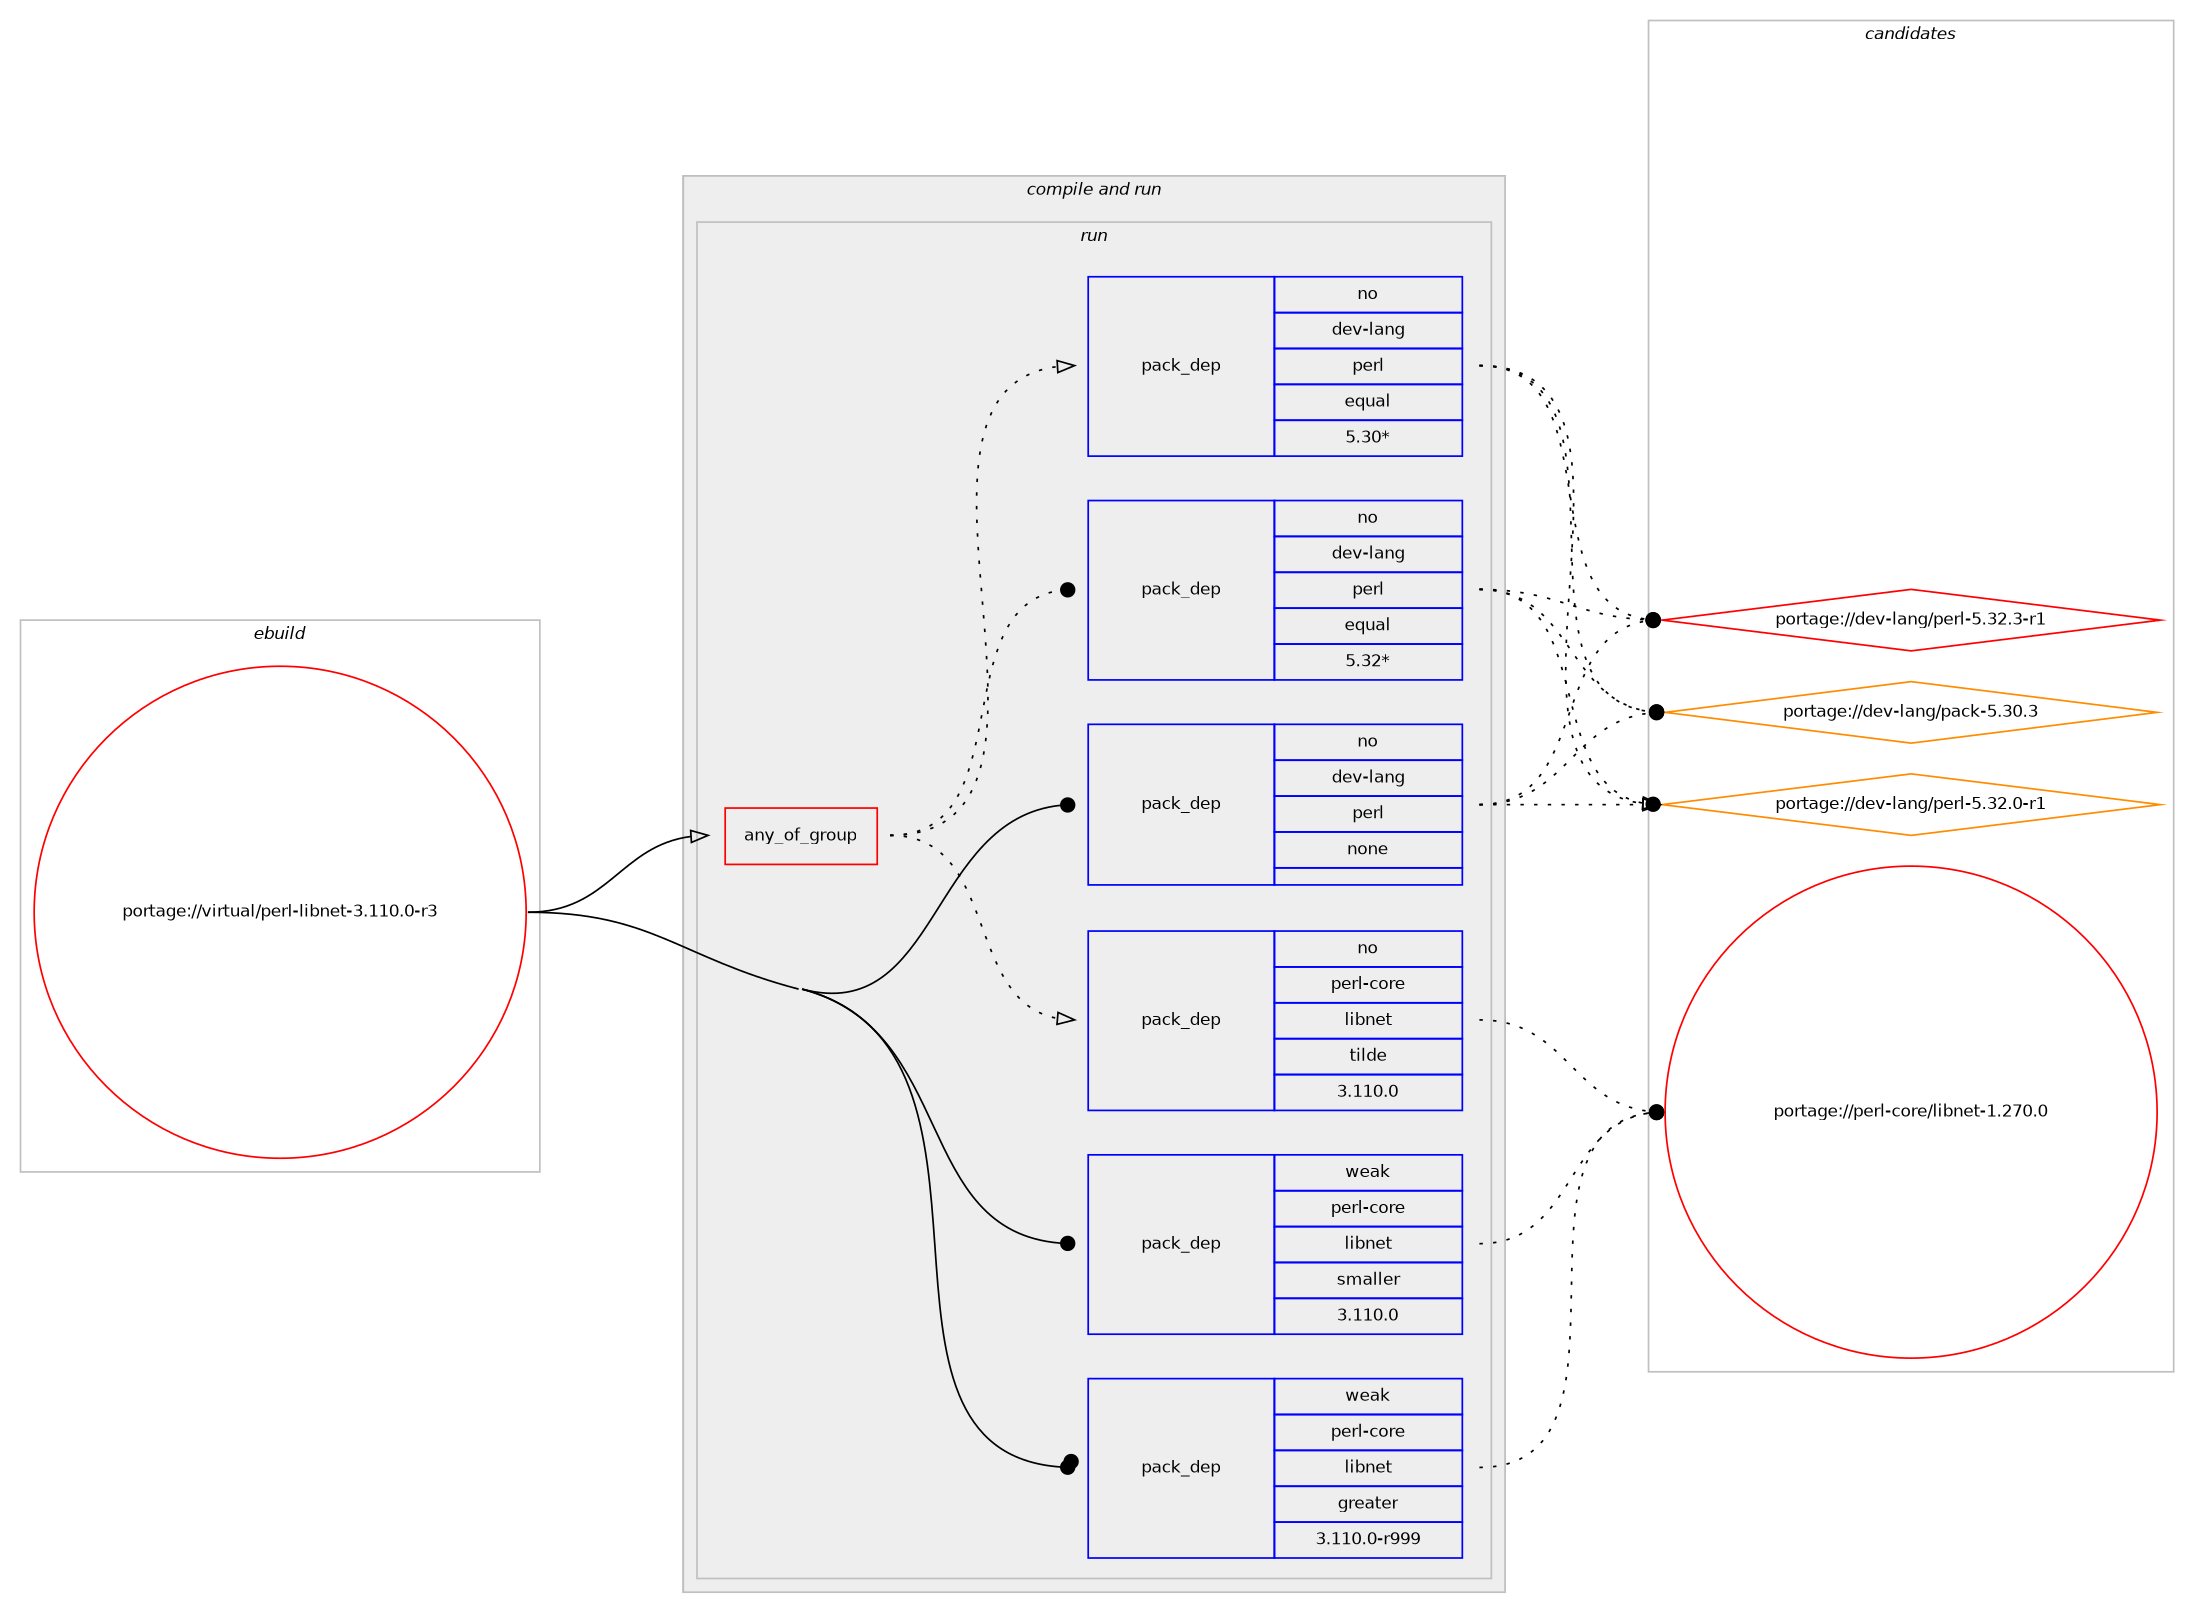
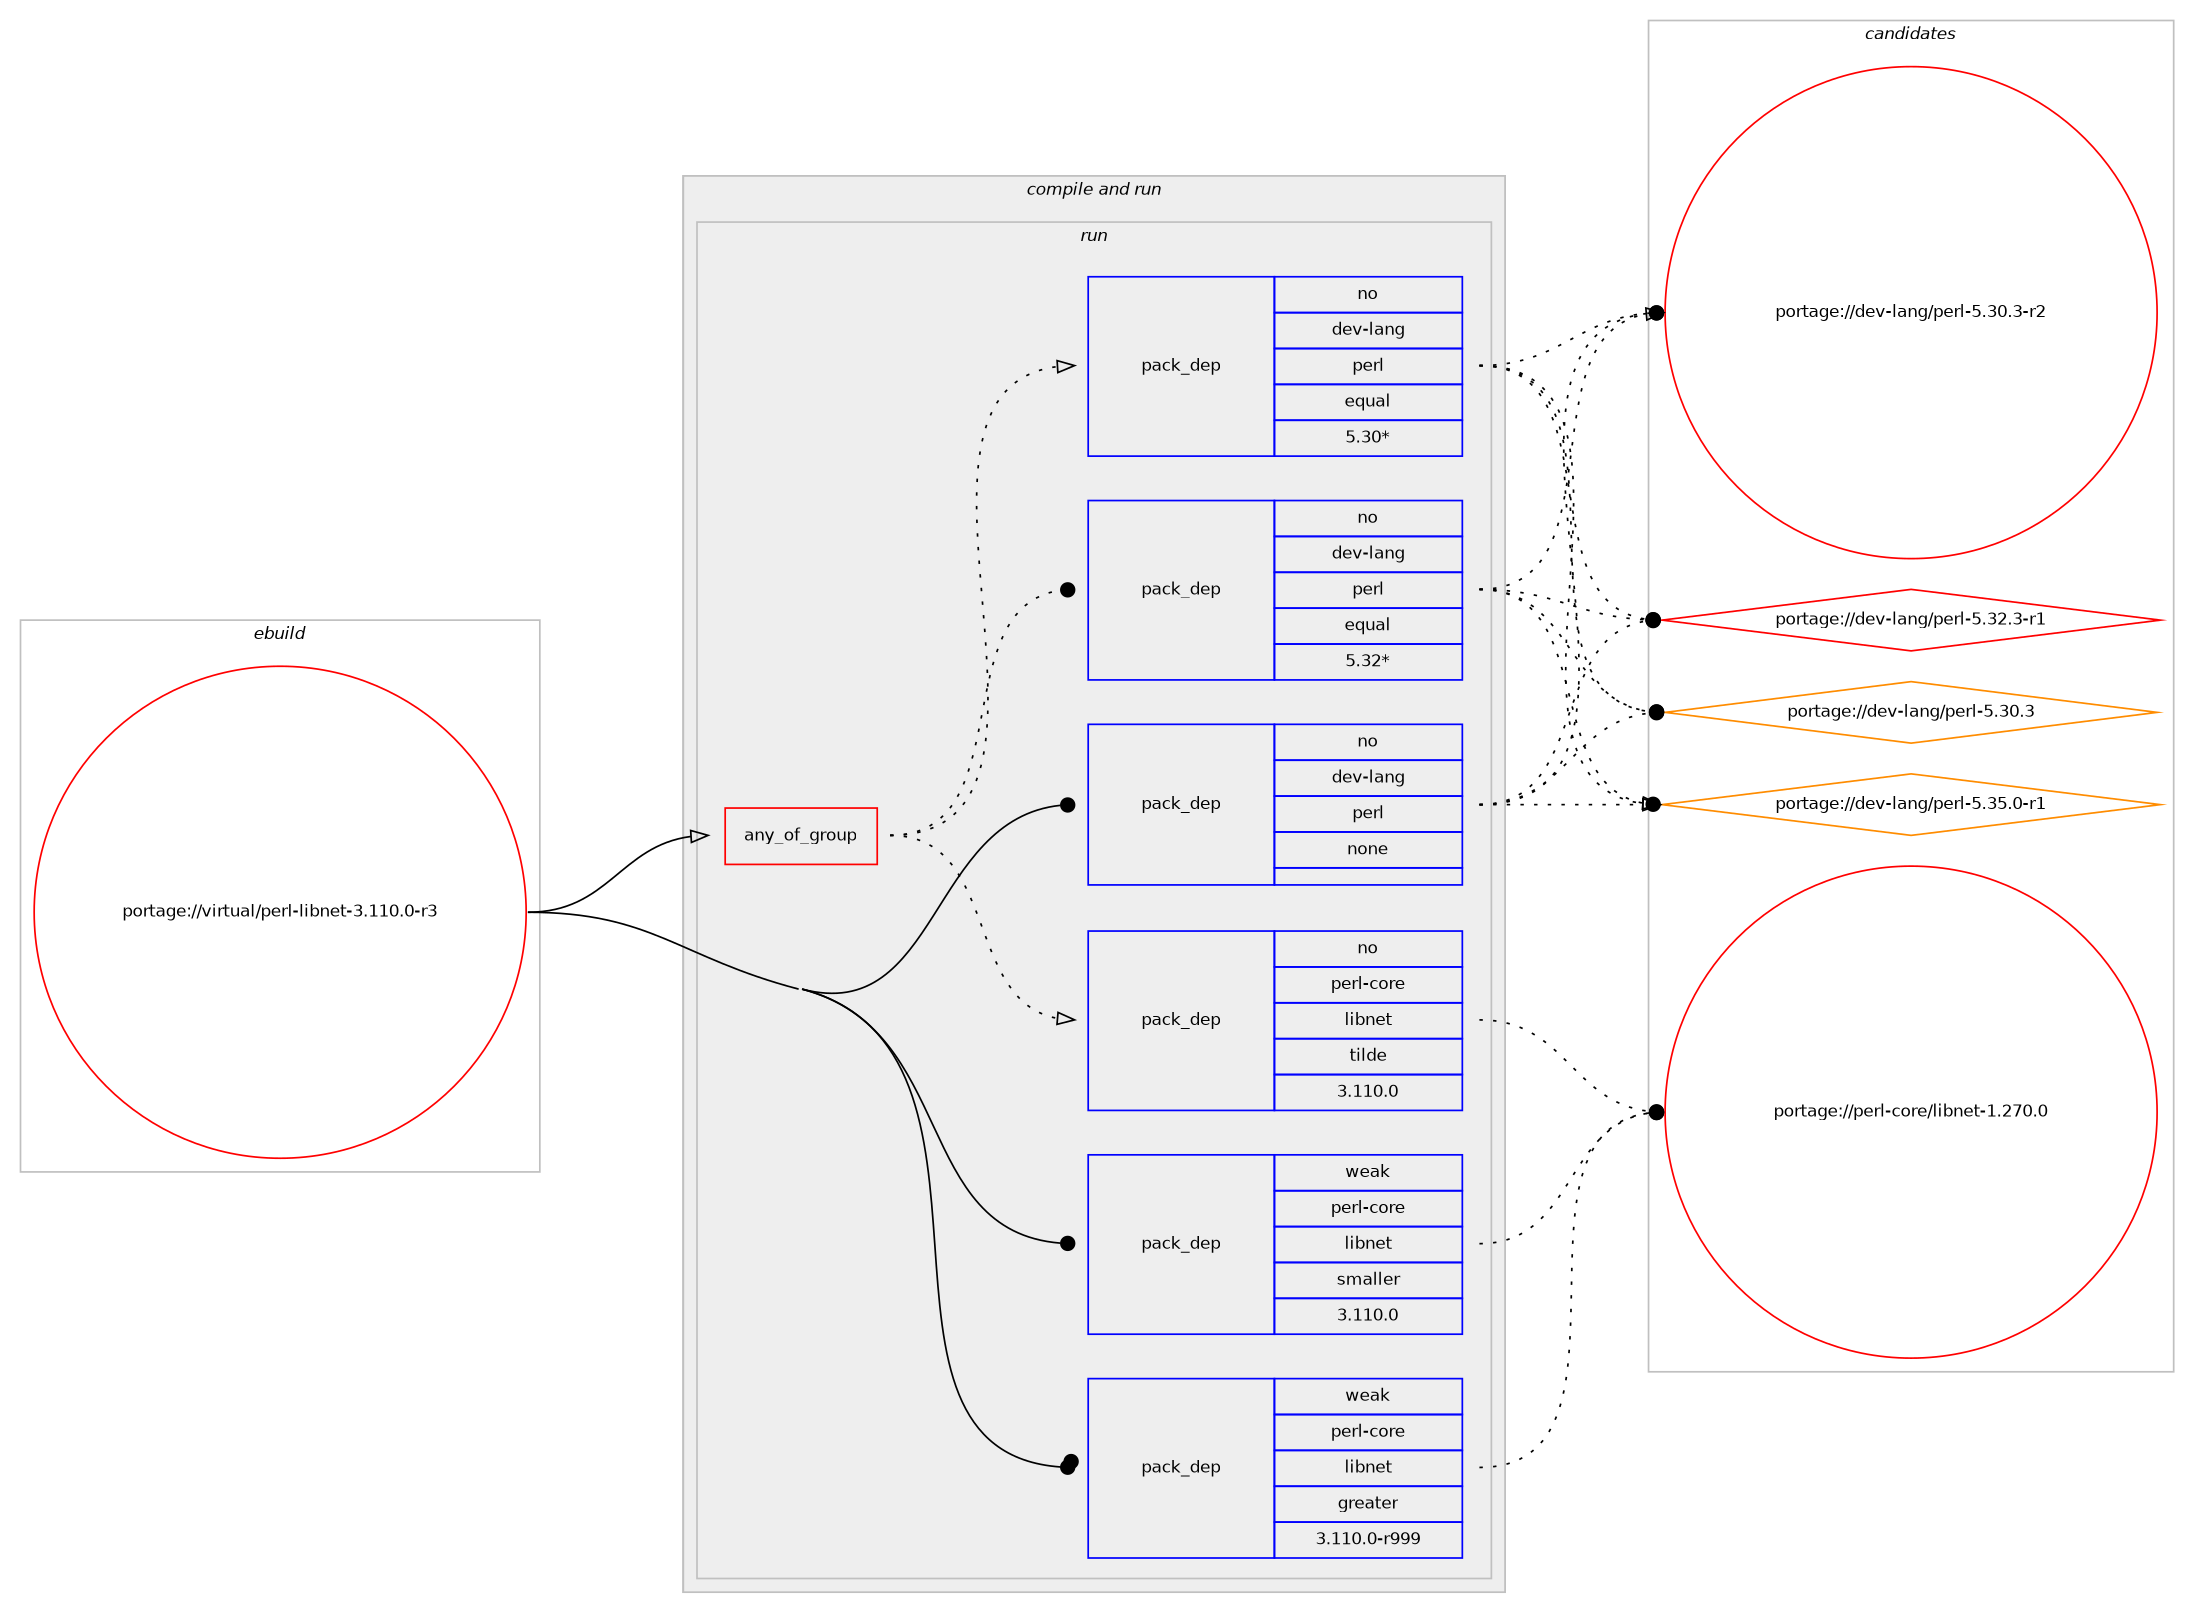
none -> (1911, 313)
(1911, 712) -> (1911, 712)
(1911, 805) -> (1911, 805)
